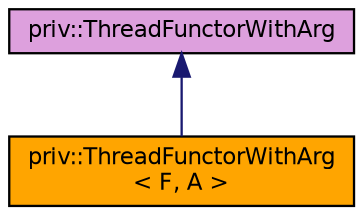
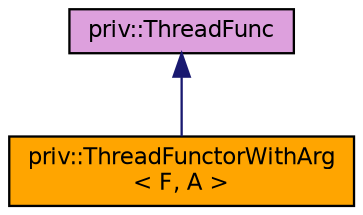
(182, 31) -> (182, 31)
